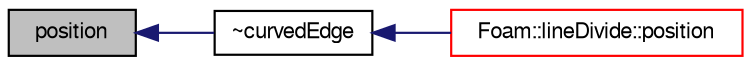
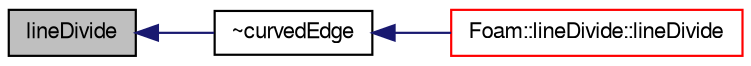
(72, 33) -> (72, 33)
(597, 33) -> (597, 33)
